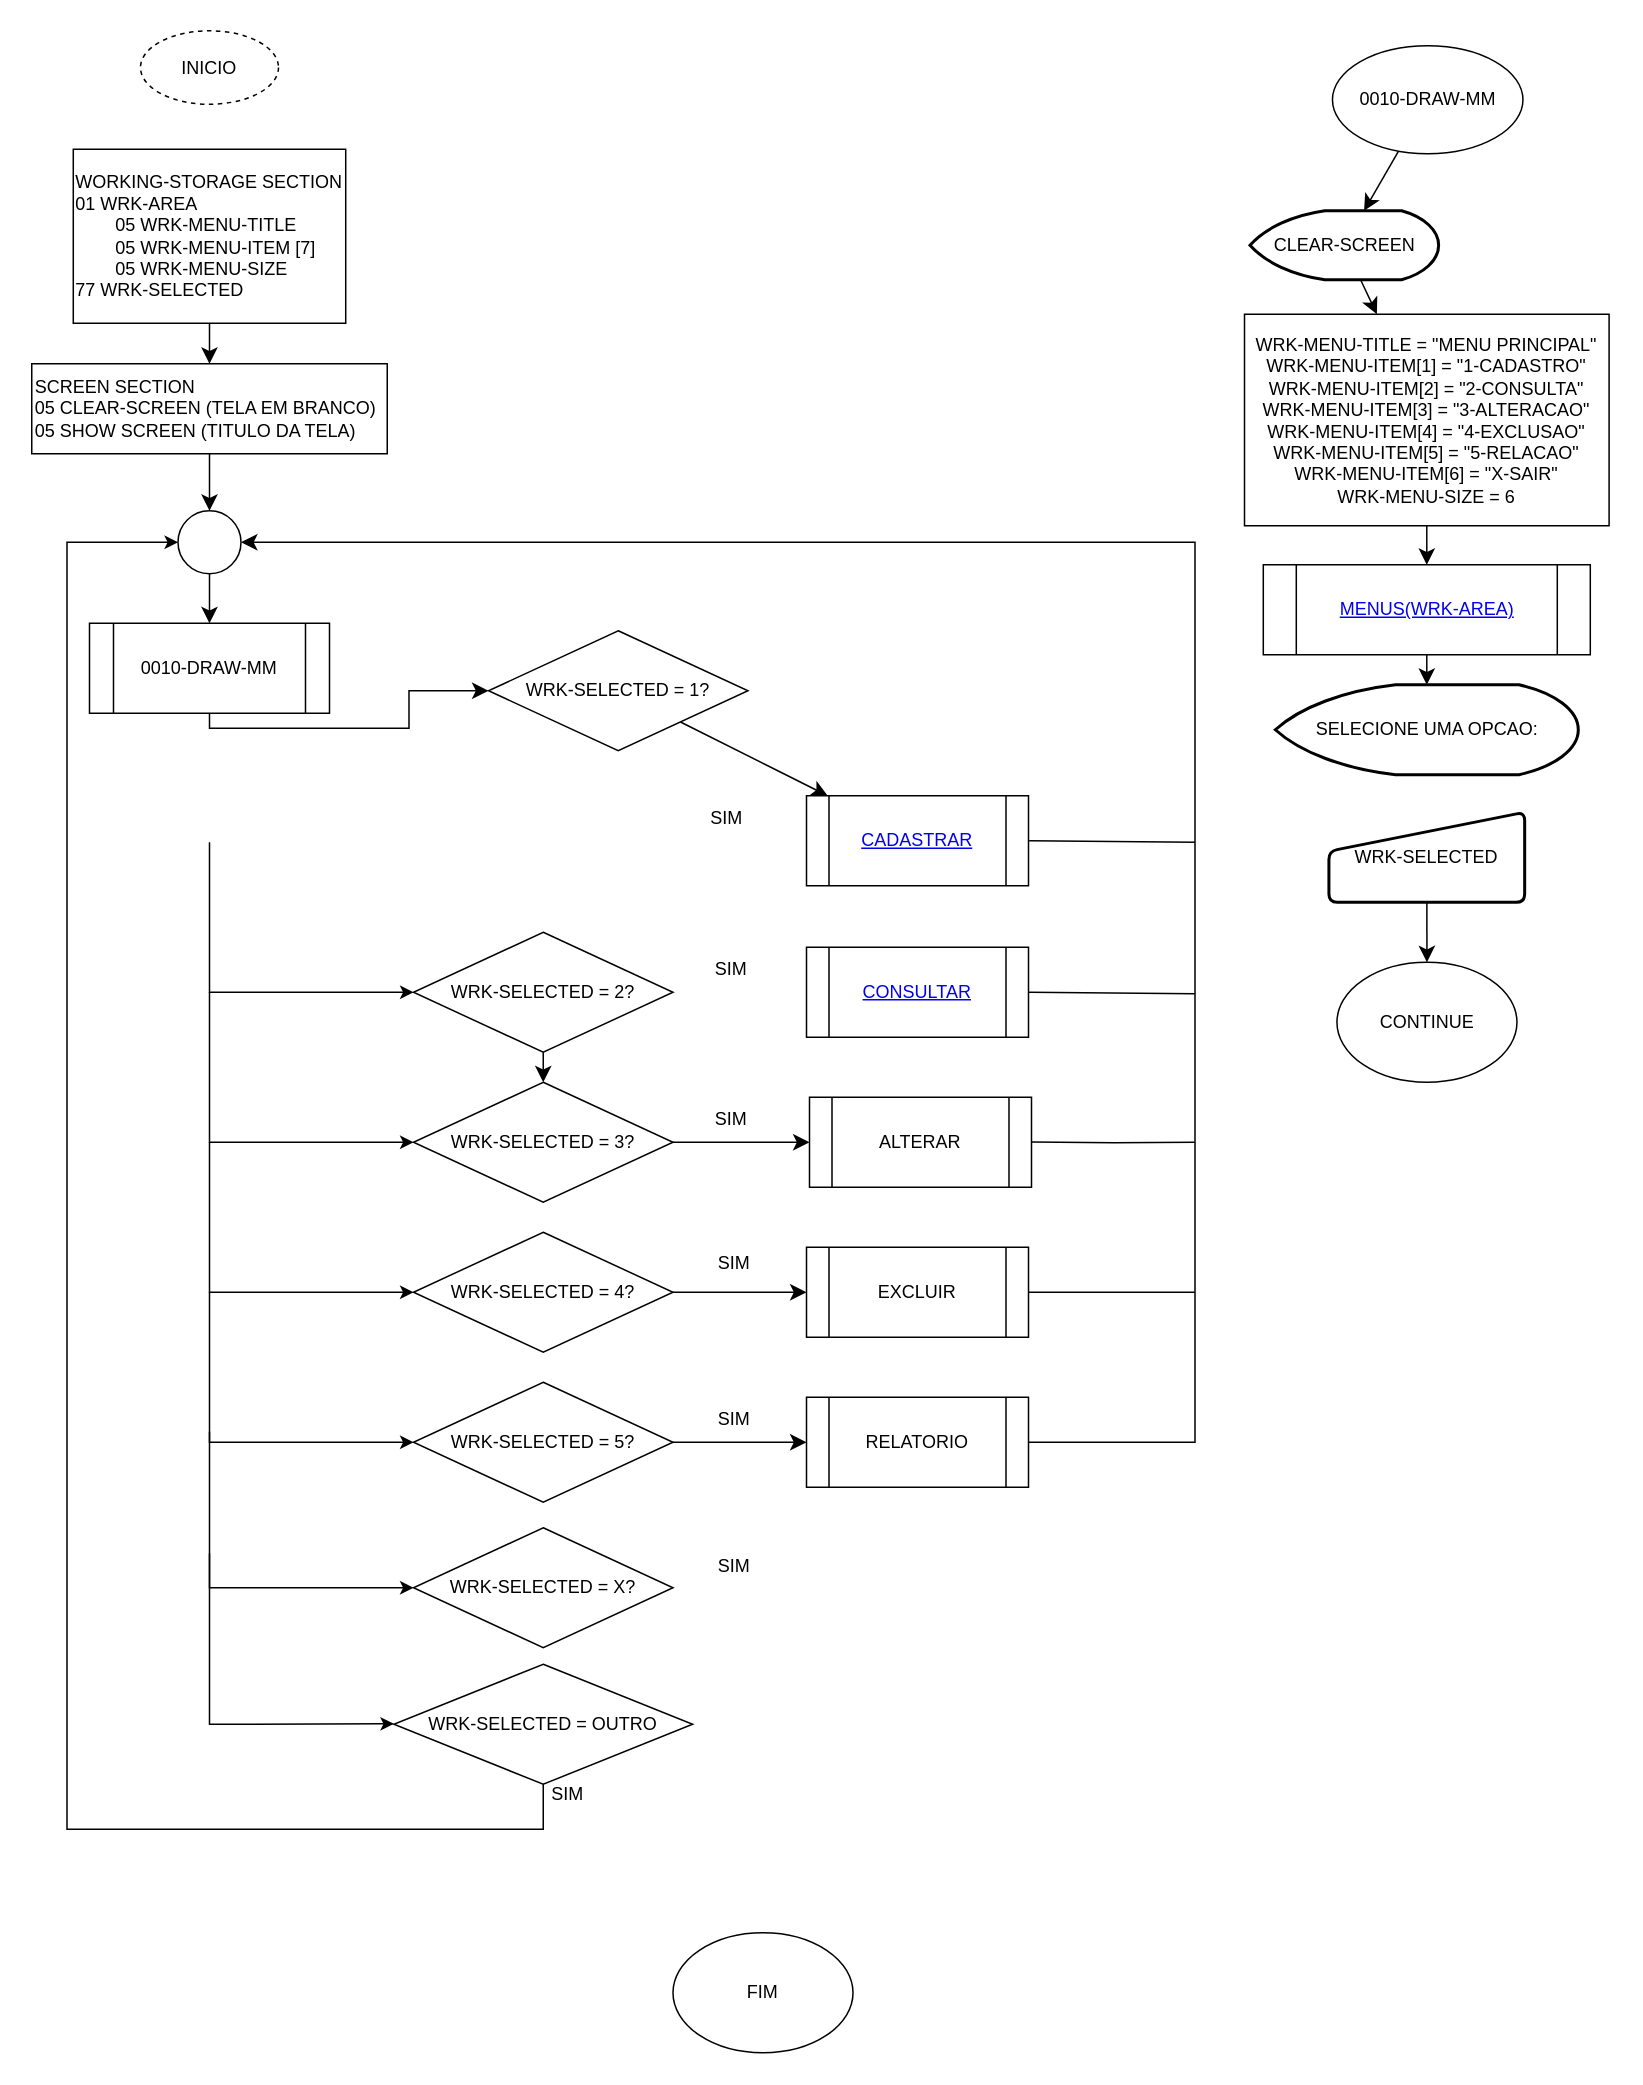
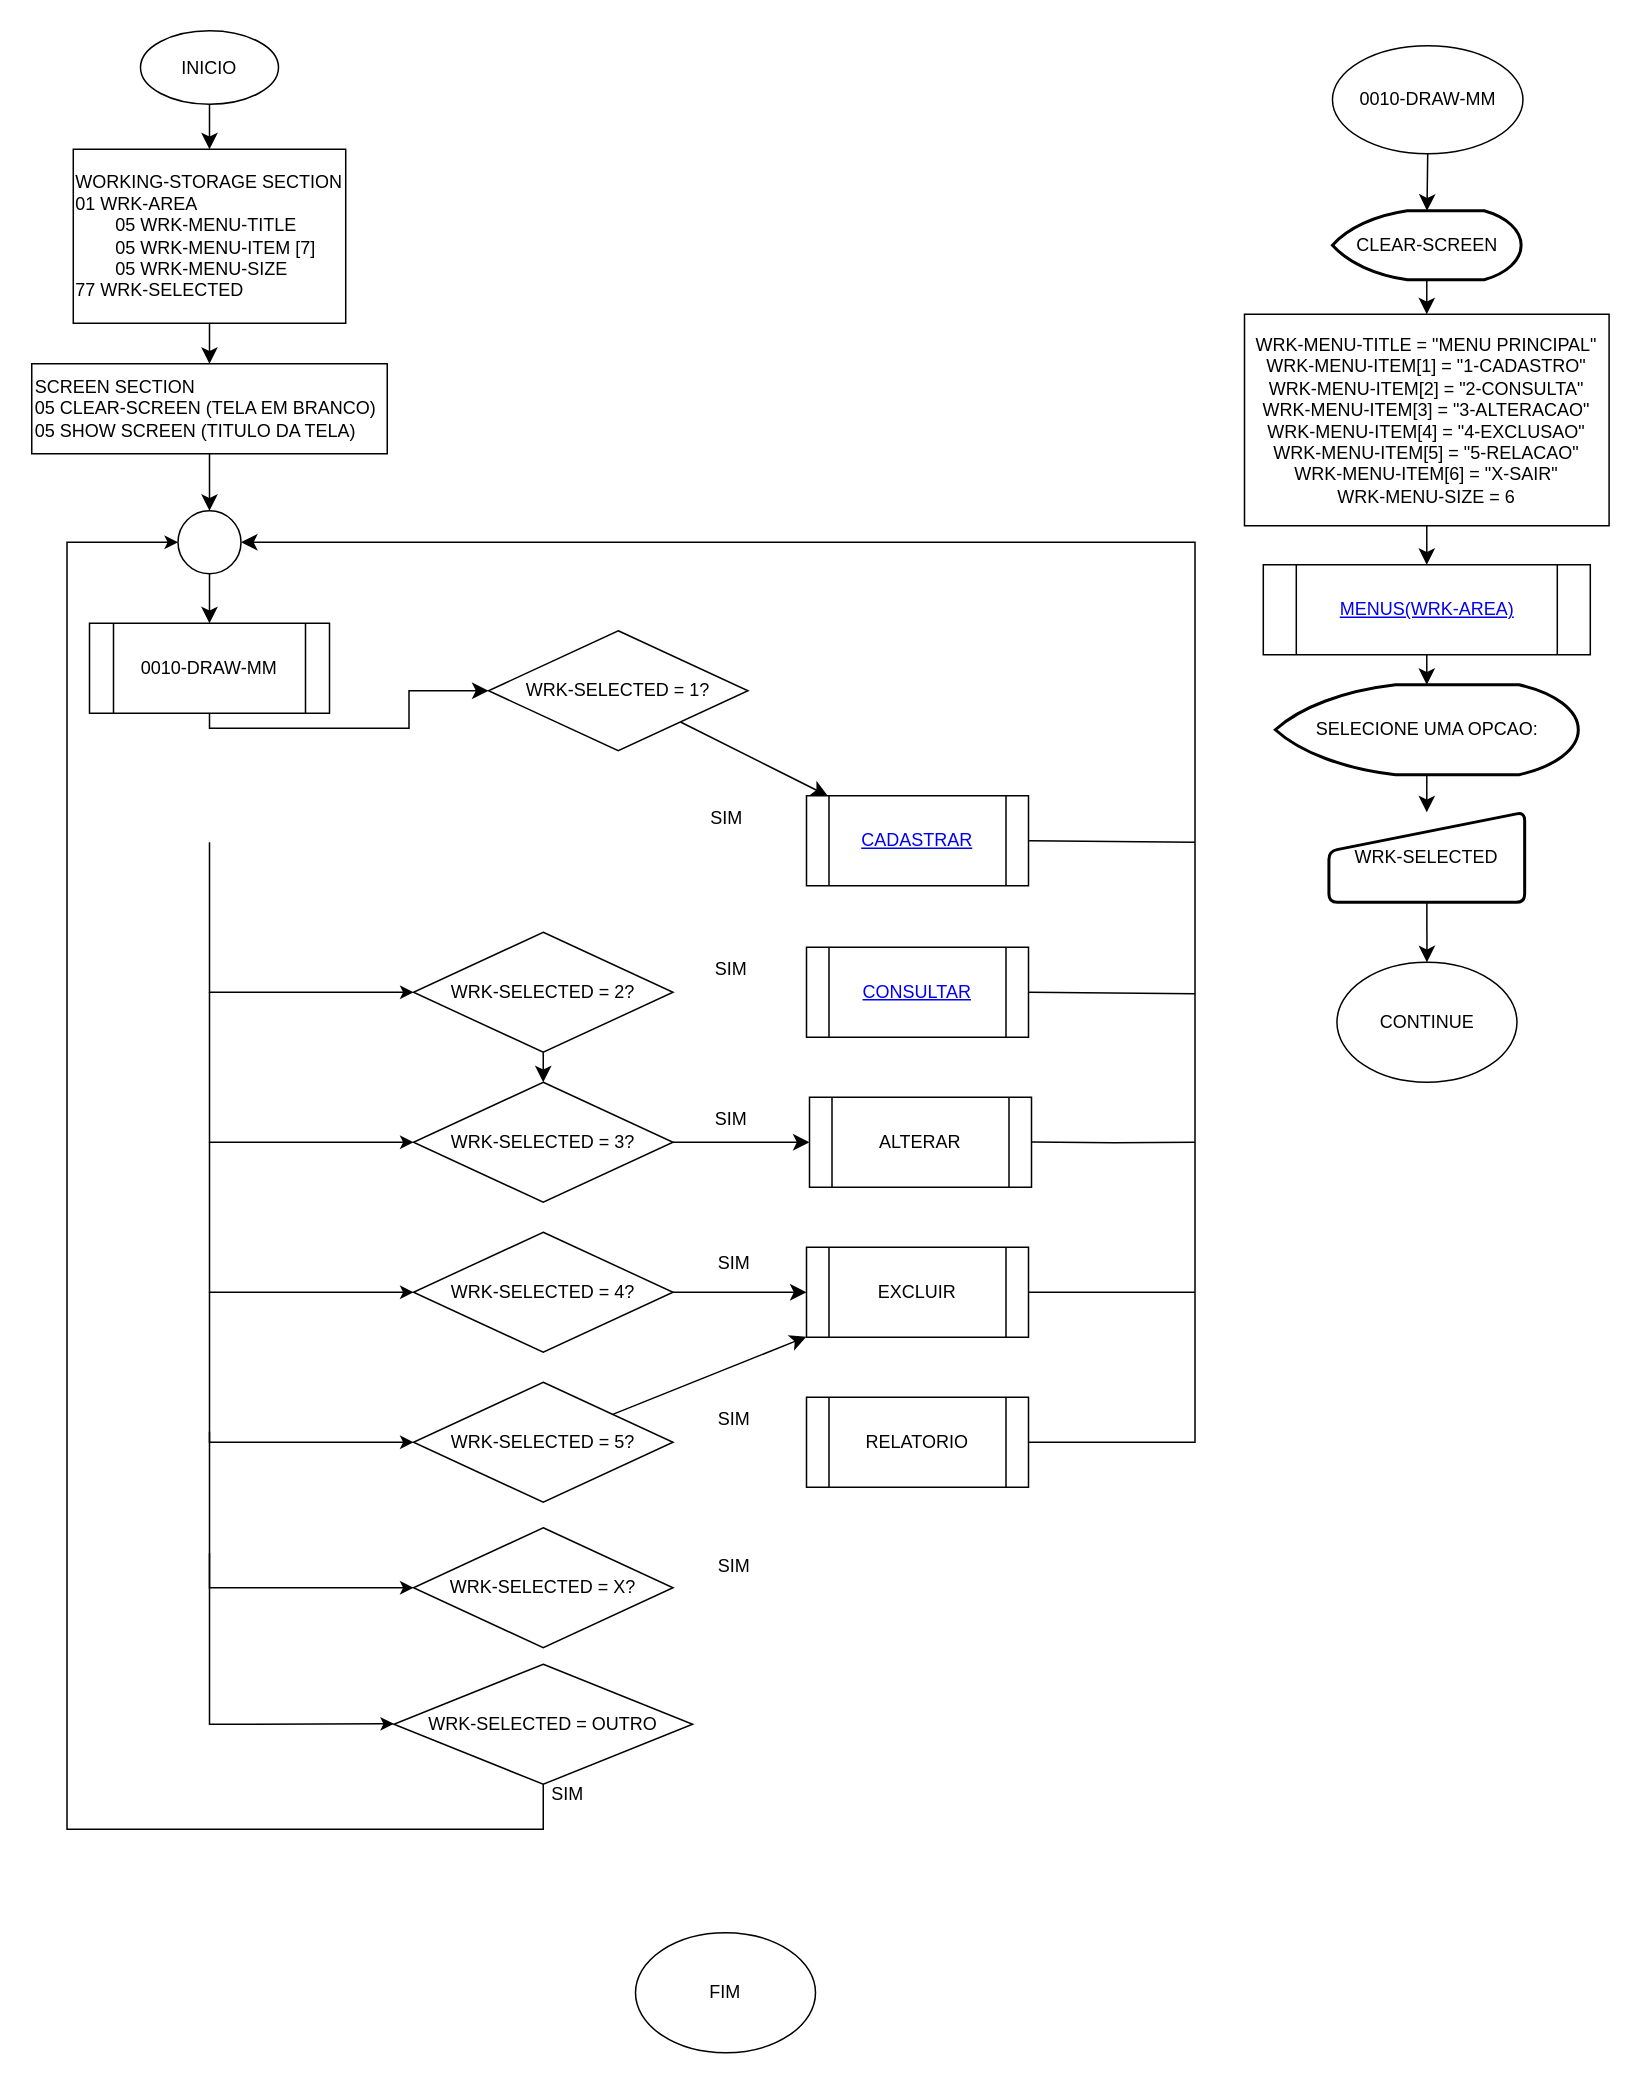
(209, 68) -> (209, 68)
none -> (209, 121)
(1344, 245) -> (1427, 245)
none -> (1427, 787)
(734, 1442) -> (706, 1377)
(763, 1993) -> (725, 1993)
